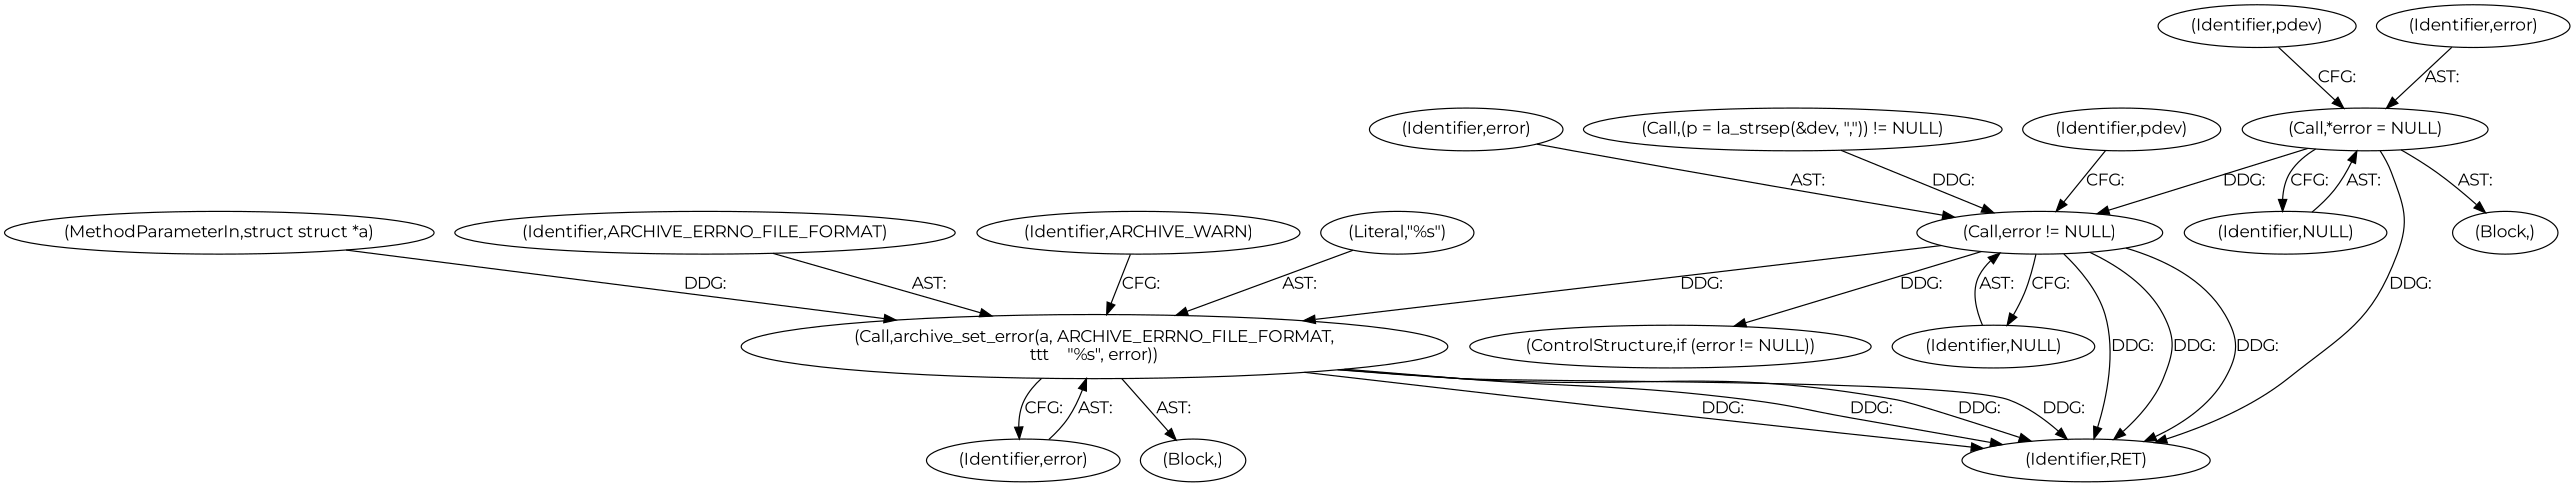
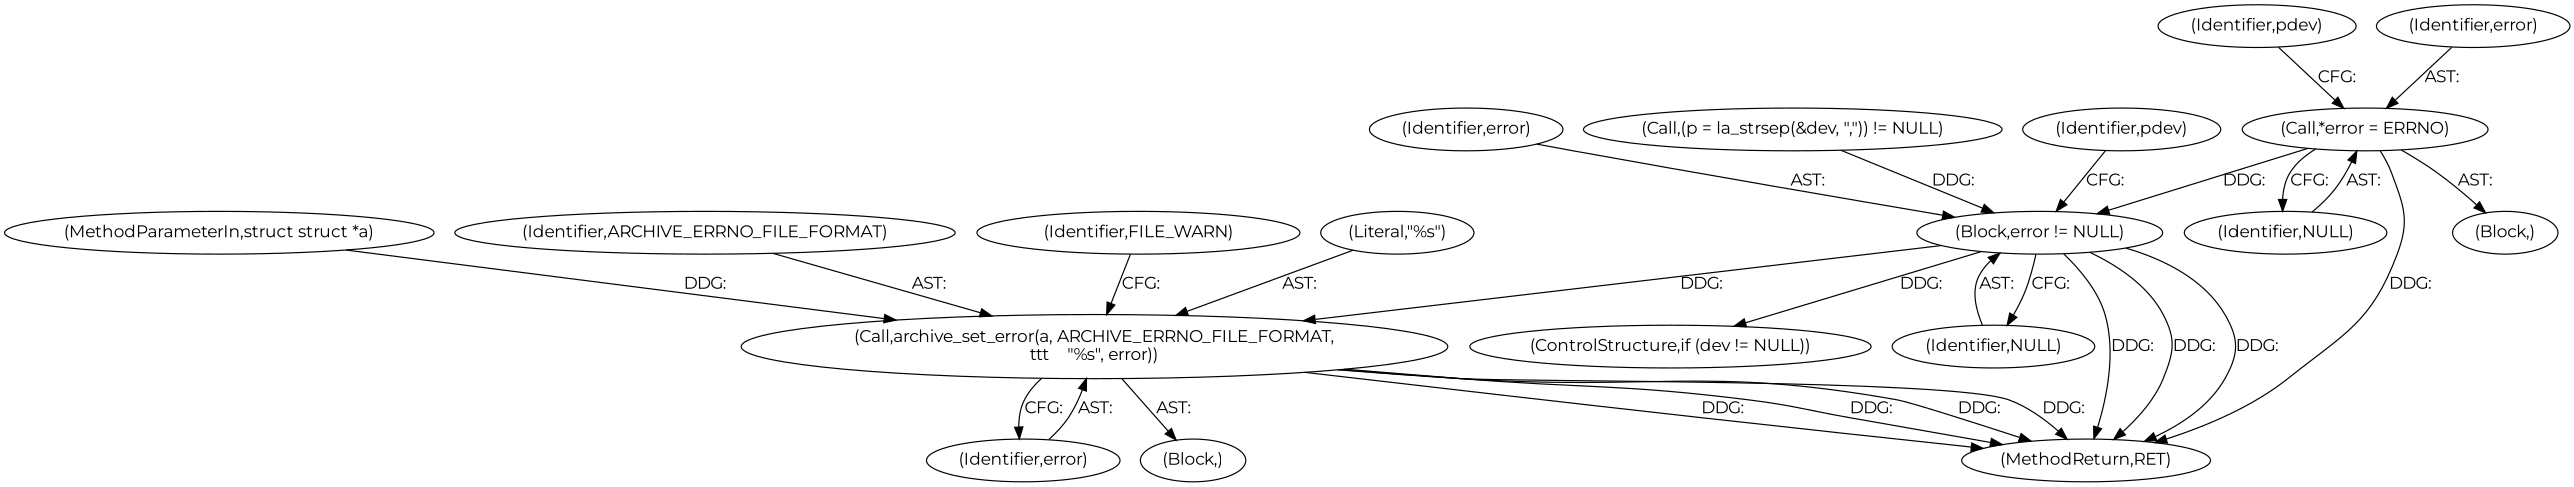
(2365, 129) -> (2365, 129)
(1138, 233) -> (1138, 233)
(2040, 233) -> (2040, 233)
(1670, 347) -> (1670, 347)
(2086, 460) -> (2086, 460)
